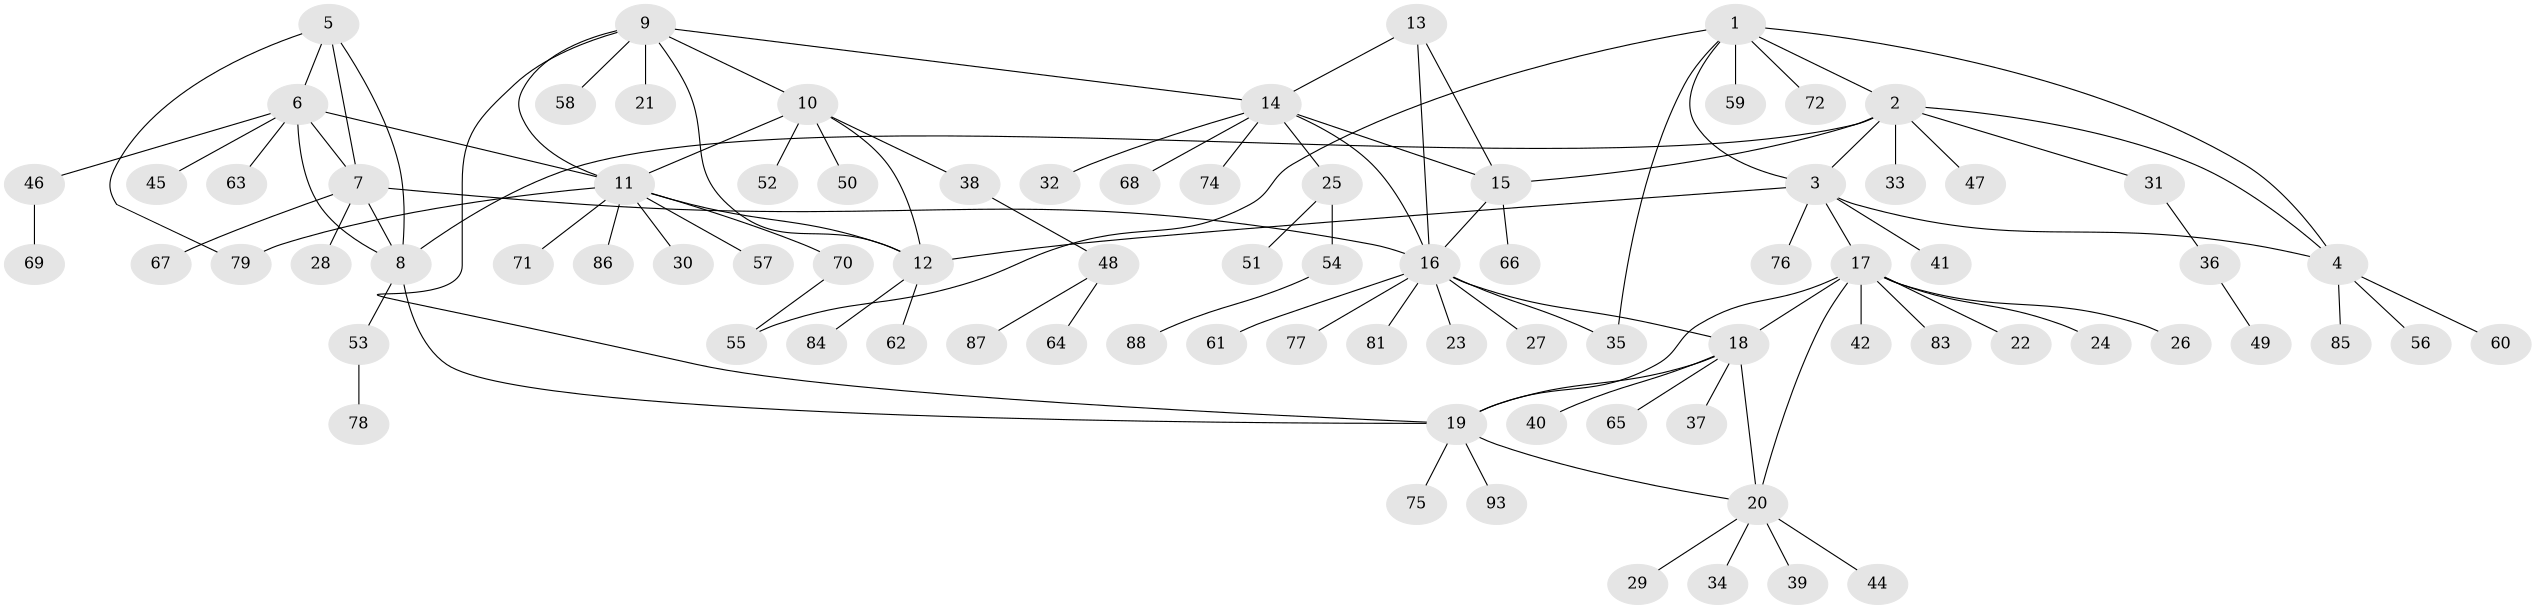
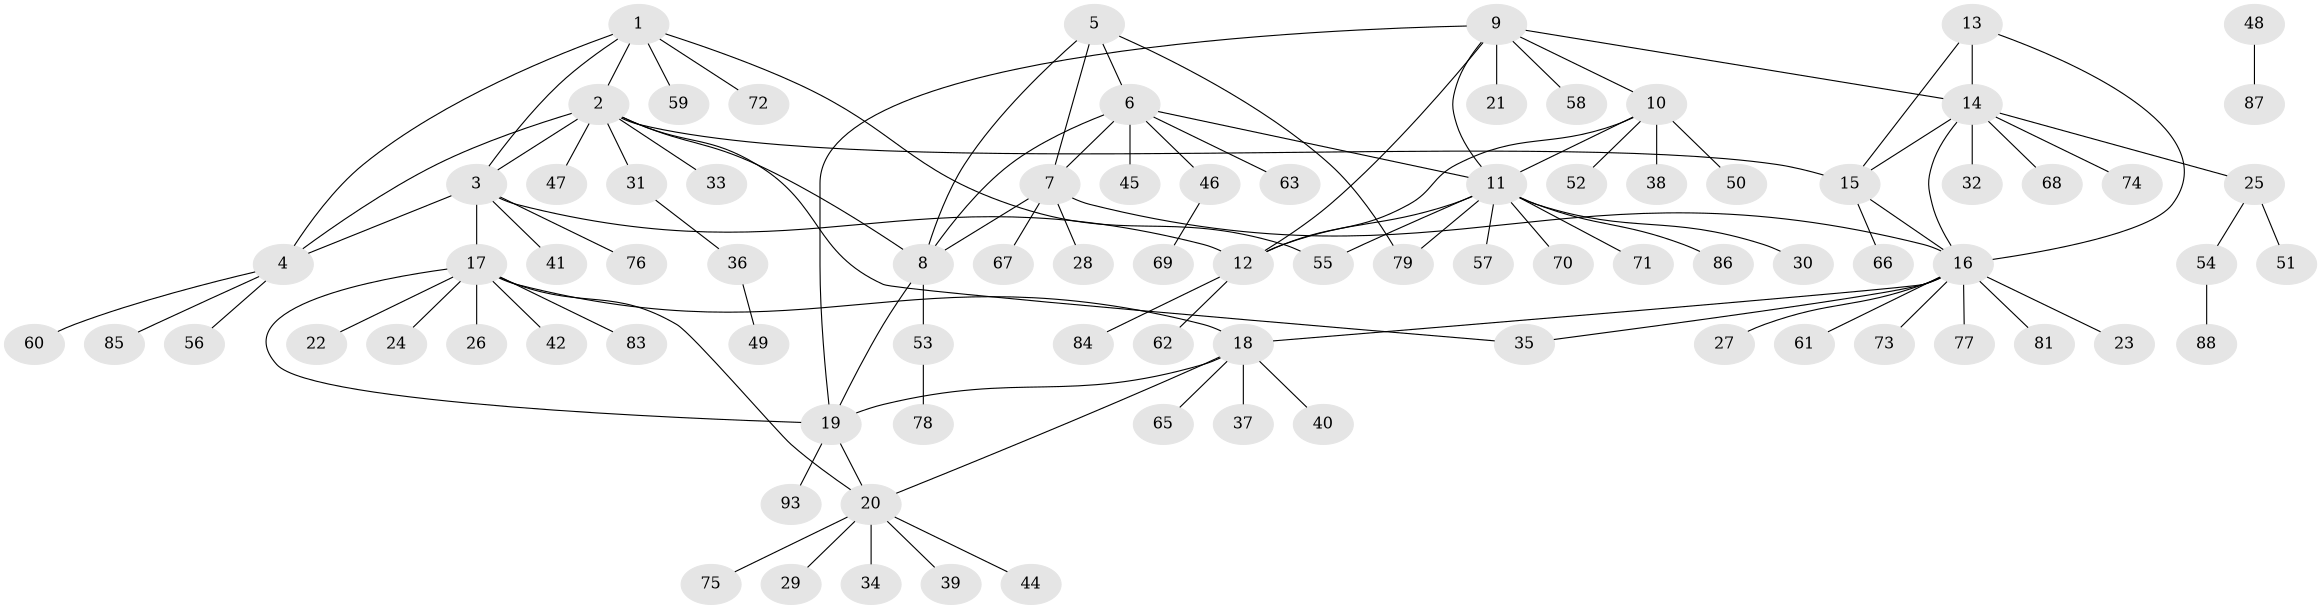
(1649, 175) -> (937, 291)
(1039, 224) -> none
(790, 304) -> (1409, 224)
(1057, 344) -> none
none -> (1884, 344)
(1437, 464) -> (791, 544)
